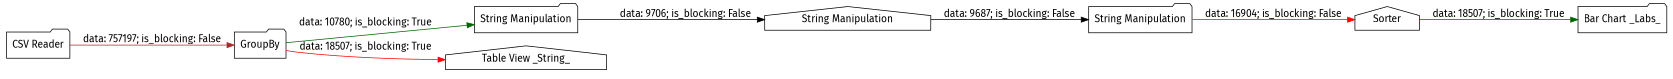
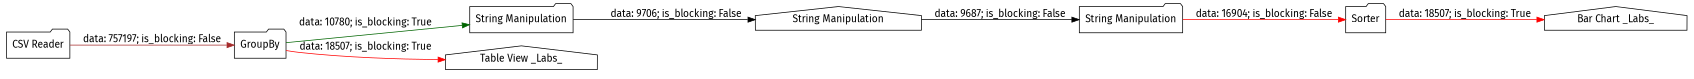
(1387, 20) -> (1366, 20)
(1495, 20) -> (1461, 20)
(1622, 20) -> (1616, 20)
(526, 59) -> (521, 59)
